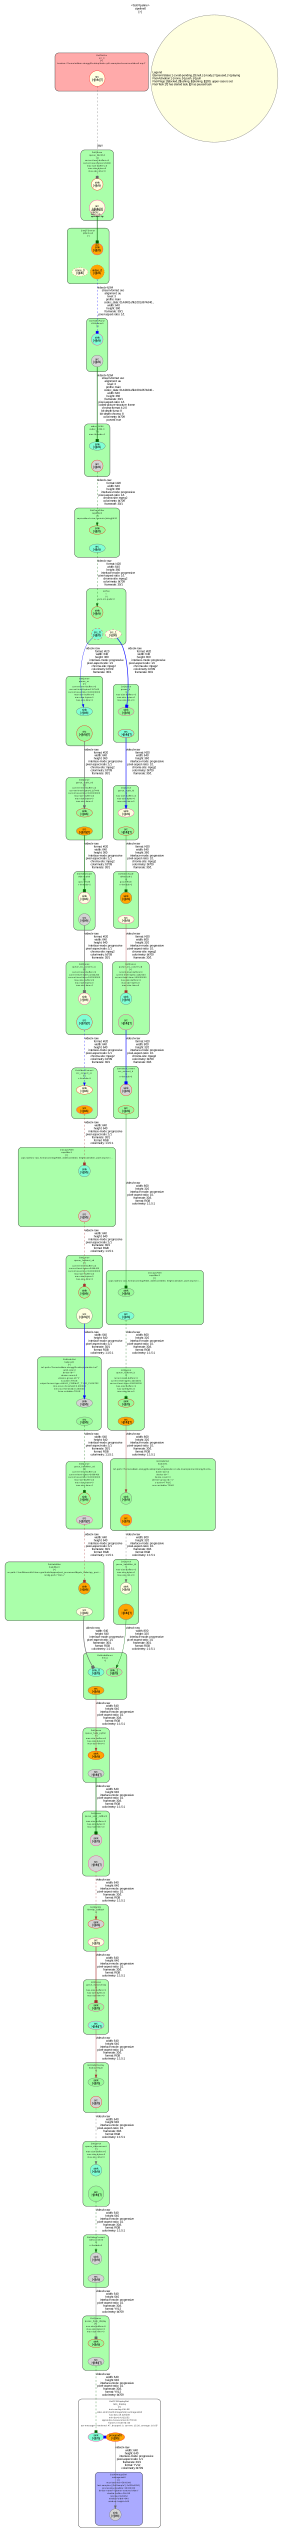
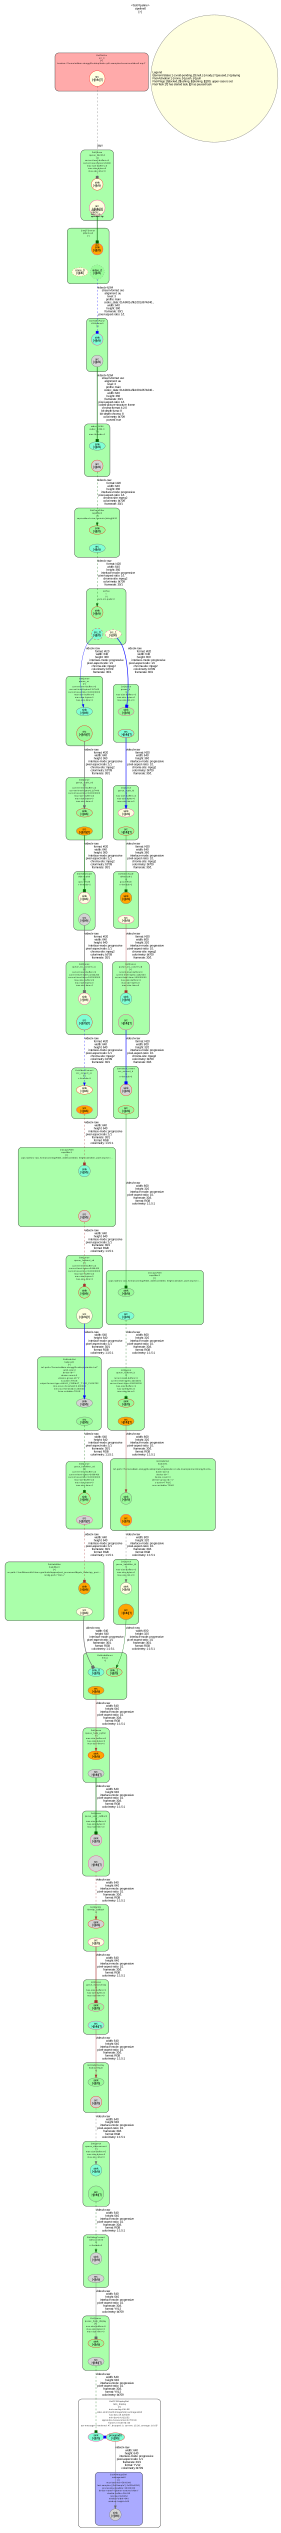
(97, 272) -> (97, 272)
(114, 1672) -> (114, 1672)
(115, 2437) -> (115, 2437)
